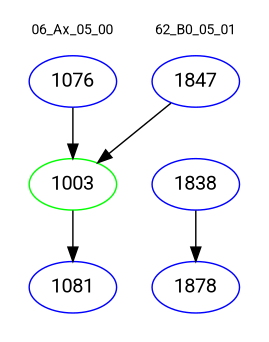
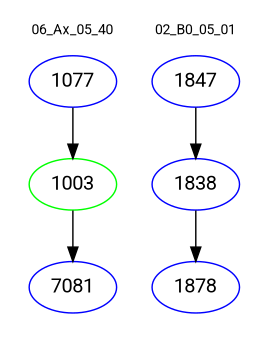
(73, 31) -> (73, 31)
(196, 31) -> (196, 31)
(73, 81) -> (73, 81)
(149, 121) -> (196, 126)
(73, 287) -> (73, 287)
